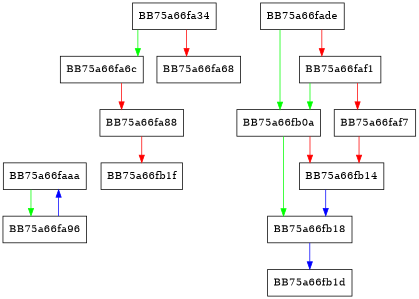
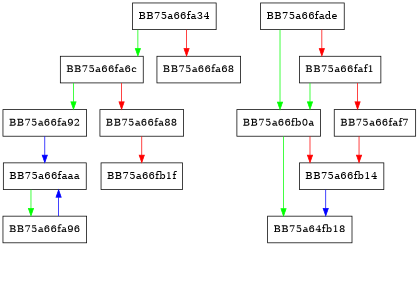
none -> (45, 123)
(310, 229) -> (310, 229)
(310, 283) -> none
